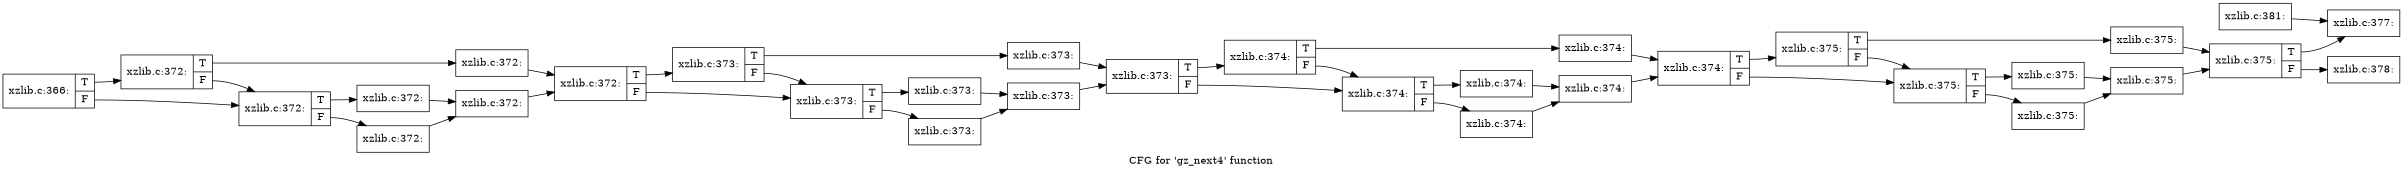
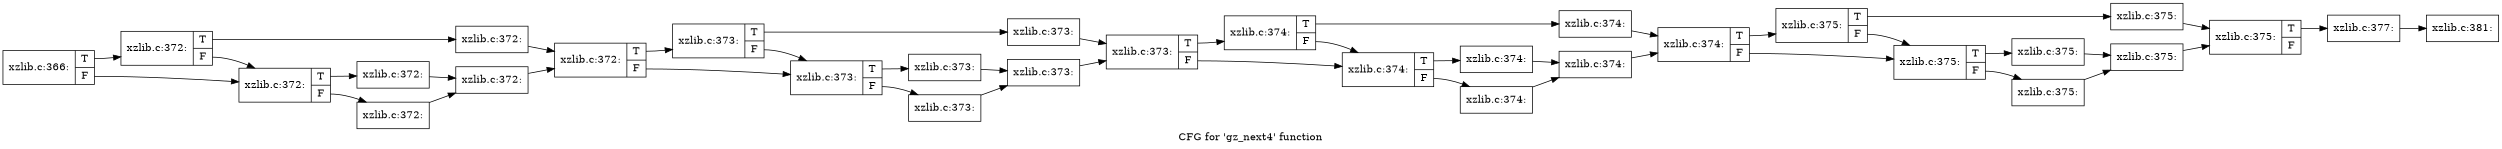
(2306, 20) -> (2409, 28)
(2364, 70) -> none
